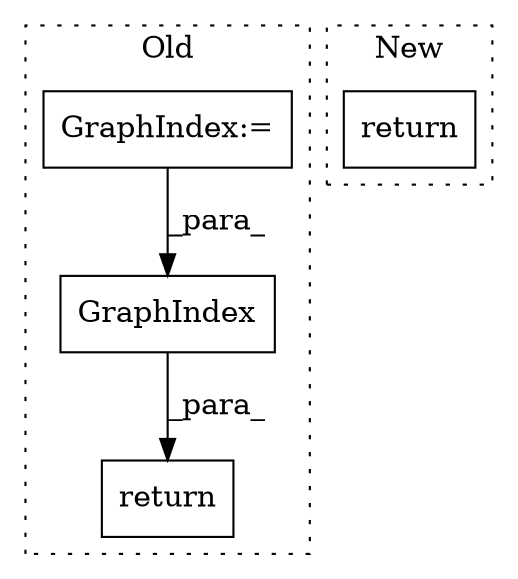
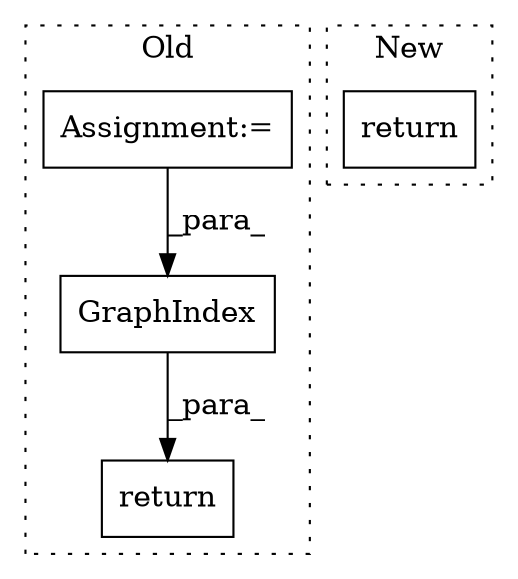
(168, 129) -> (168, 129)
